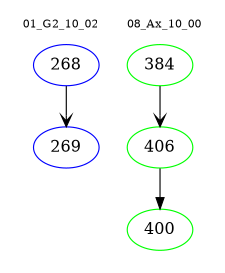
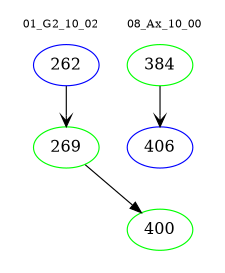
(66, 65) -> (66, 65)
(66, 147) -> (66, 147)
(160, 147) -> (160, 147)
(160, 183) -> (109, 185)
